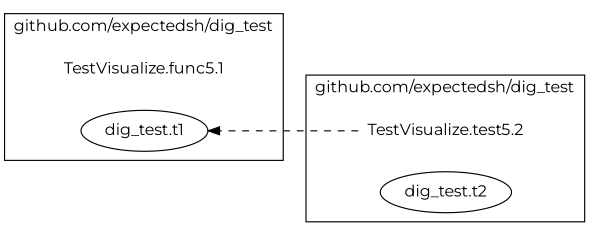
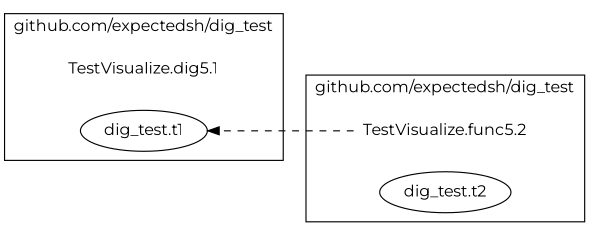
(144, 69) -> (144, 69)
(446, 131) -> (445, 131)
